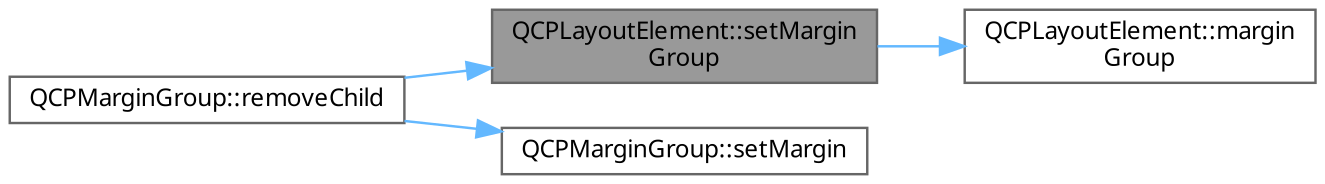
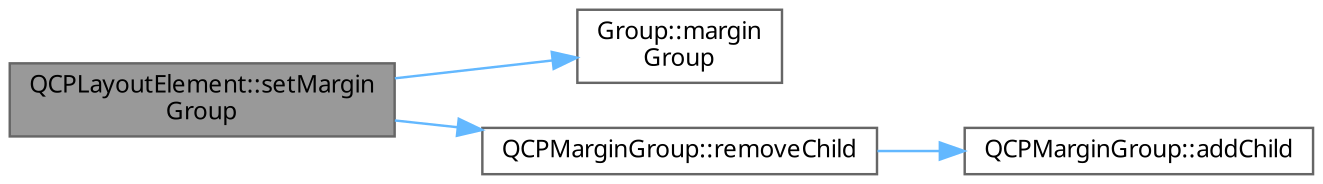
(1140, 46) -> (680, 46)
(436, 74) -> (426, 124)
(685, 151) -> (1139, 151)
